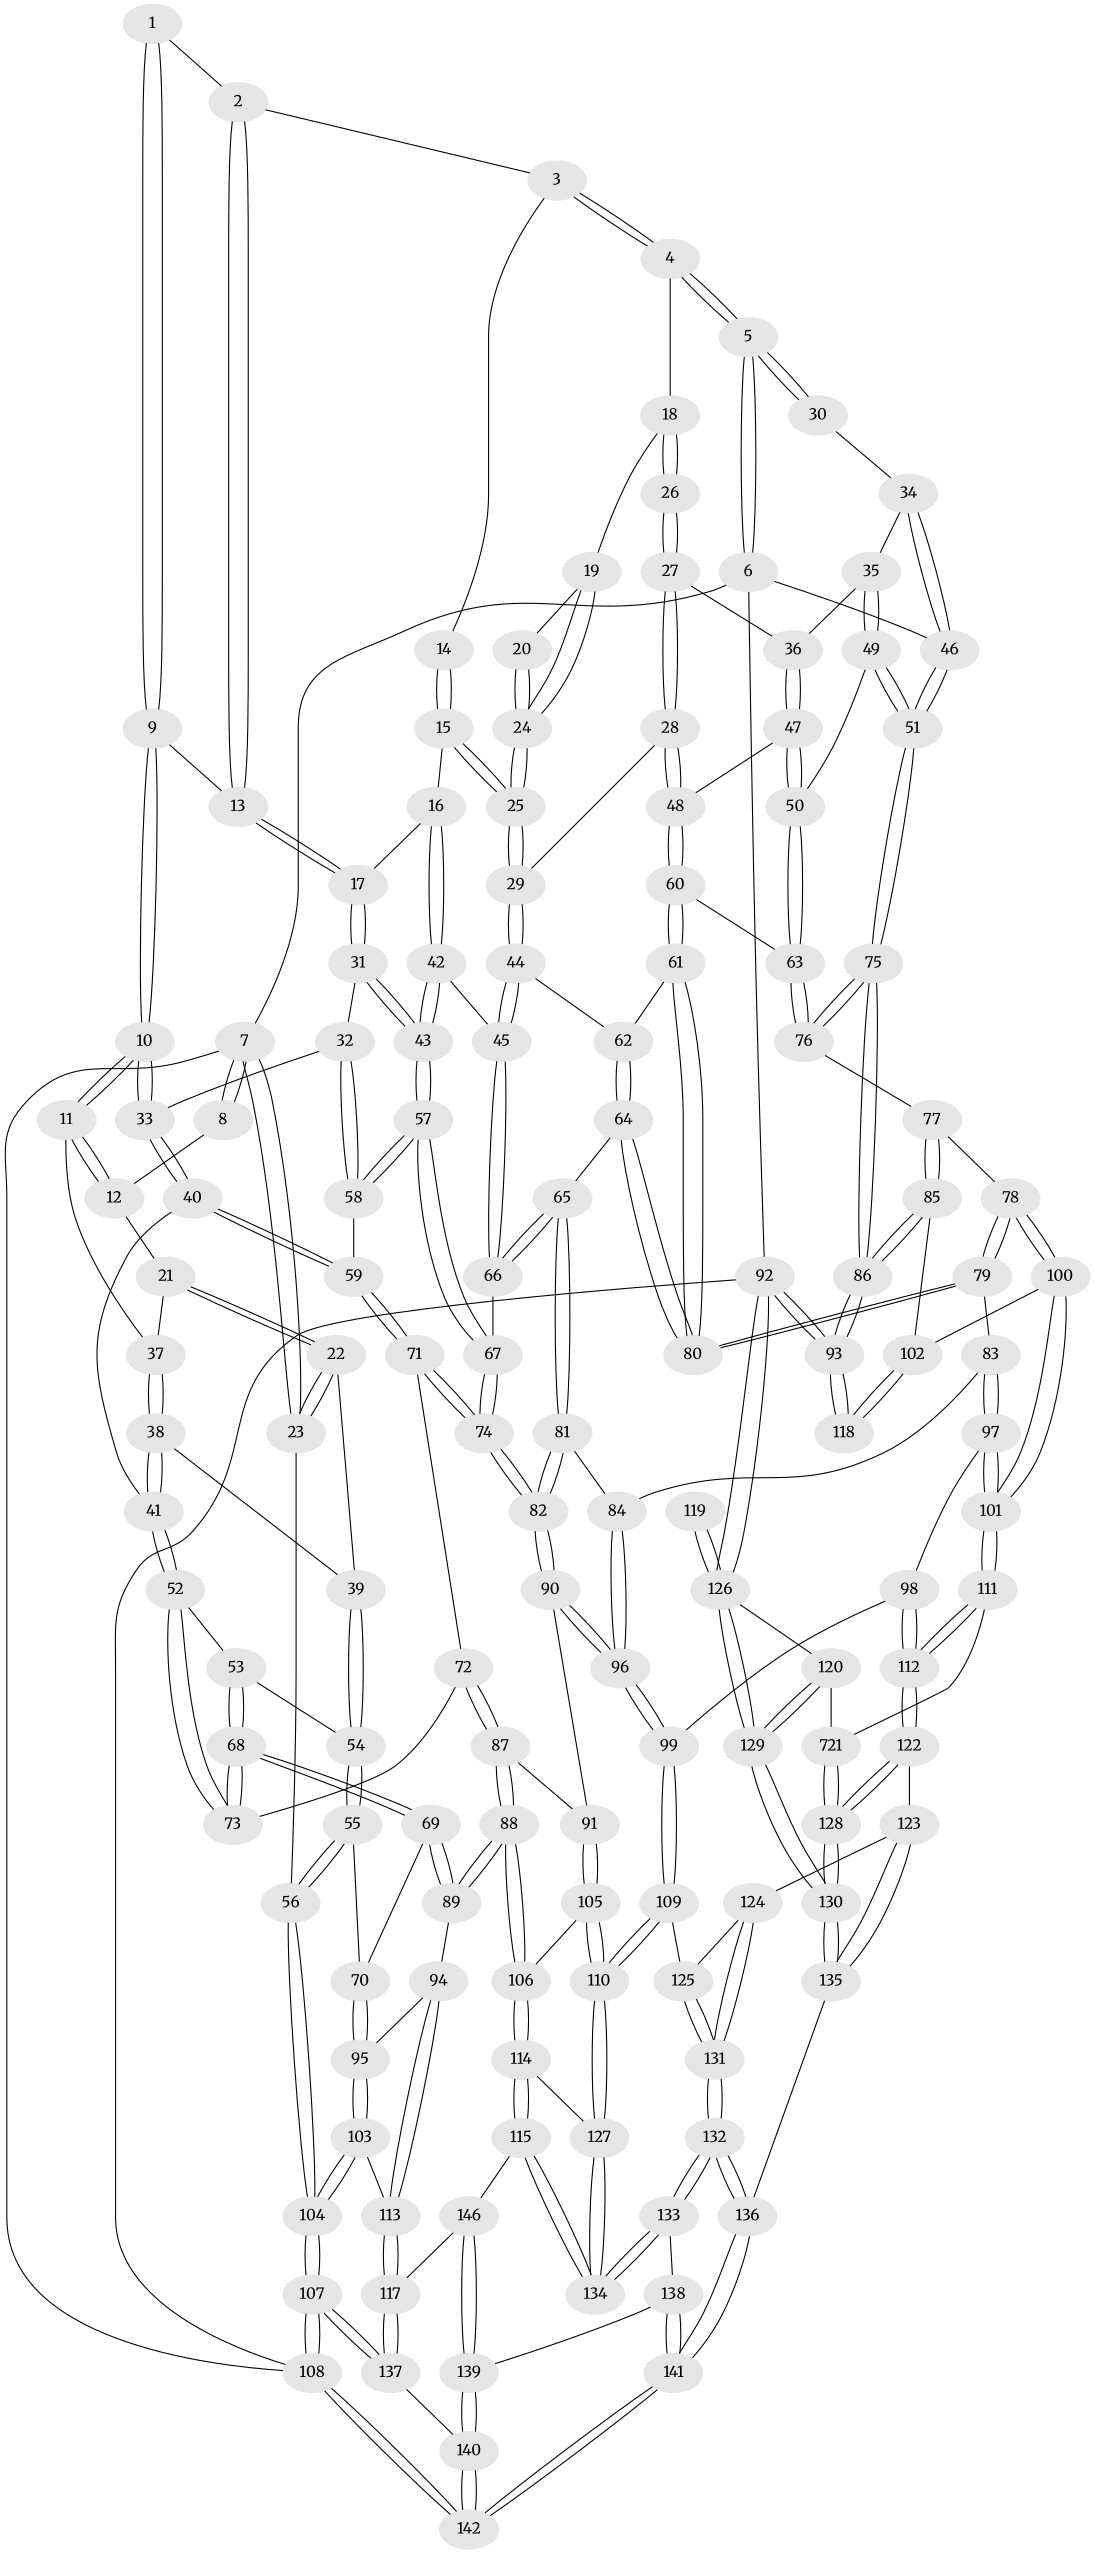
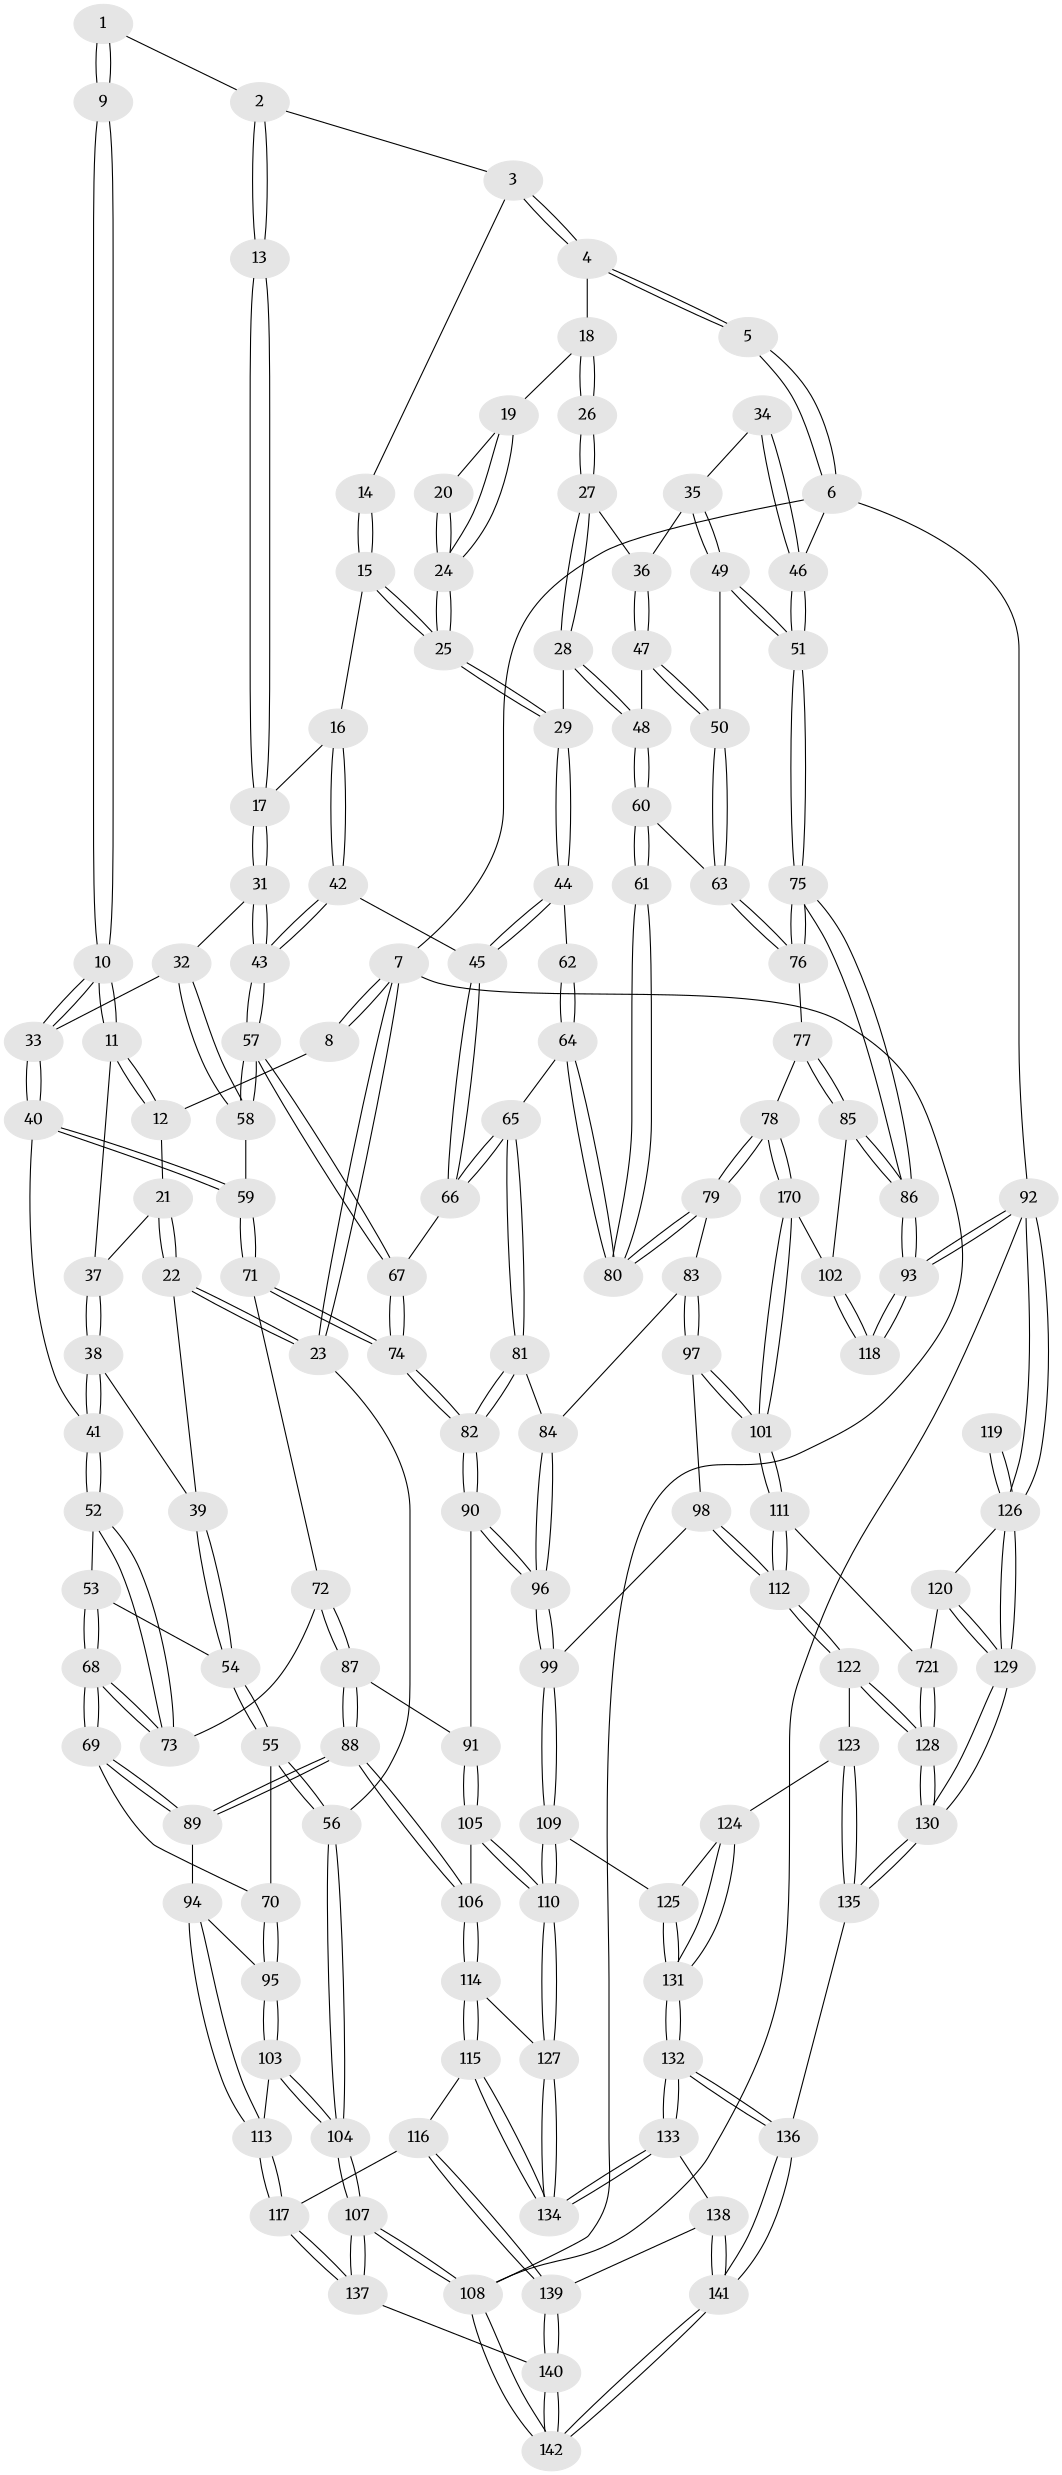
(818, 415) -> none
(196, 768) -> none
(649, 1003) -> none
(1061, 1277) -> (790, 1198)
(469, 2216) -> (419, 2138)
